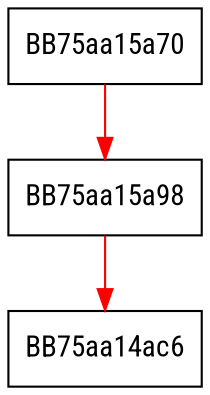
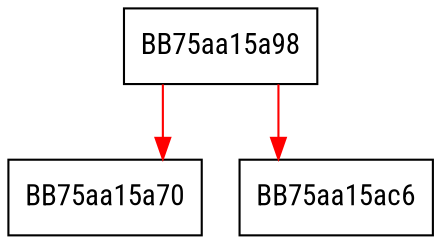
(105, 111) -> (163, 111)
(105, 349) -> (336, 198)
